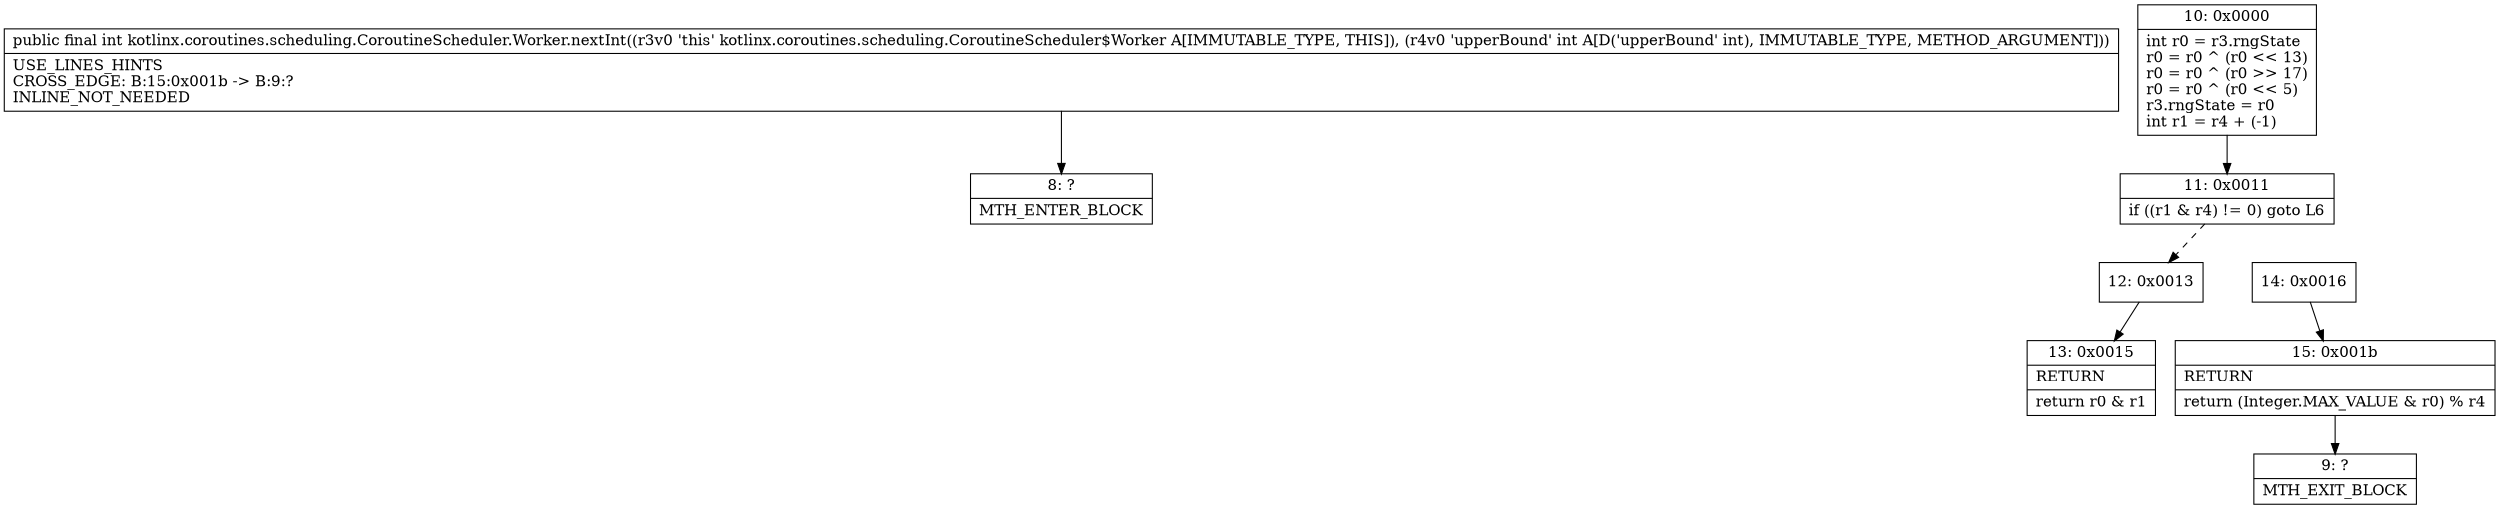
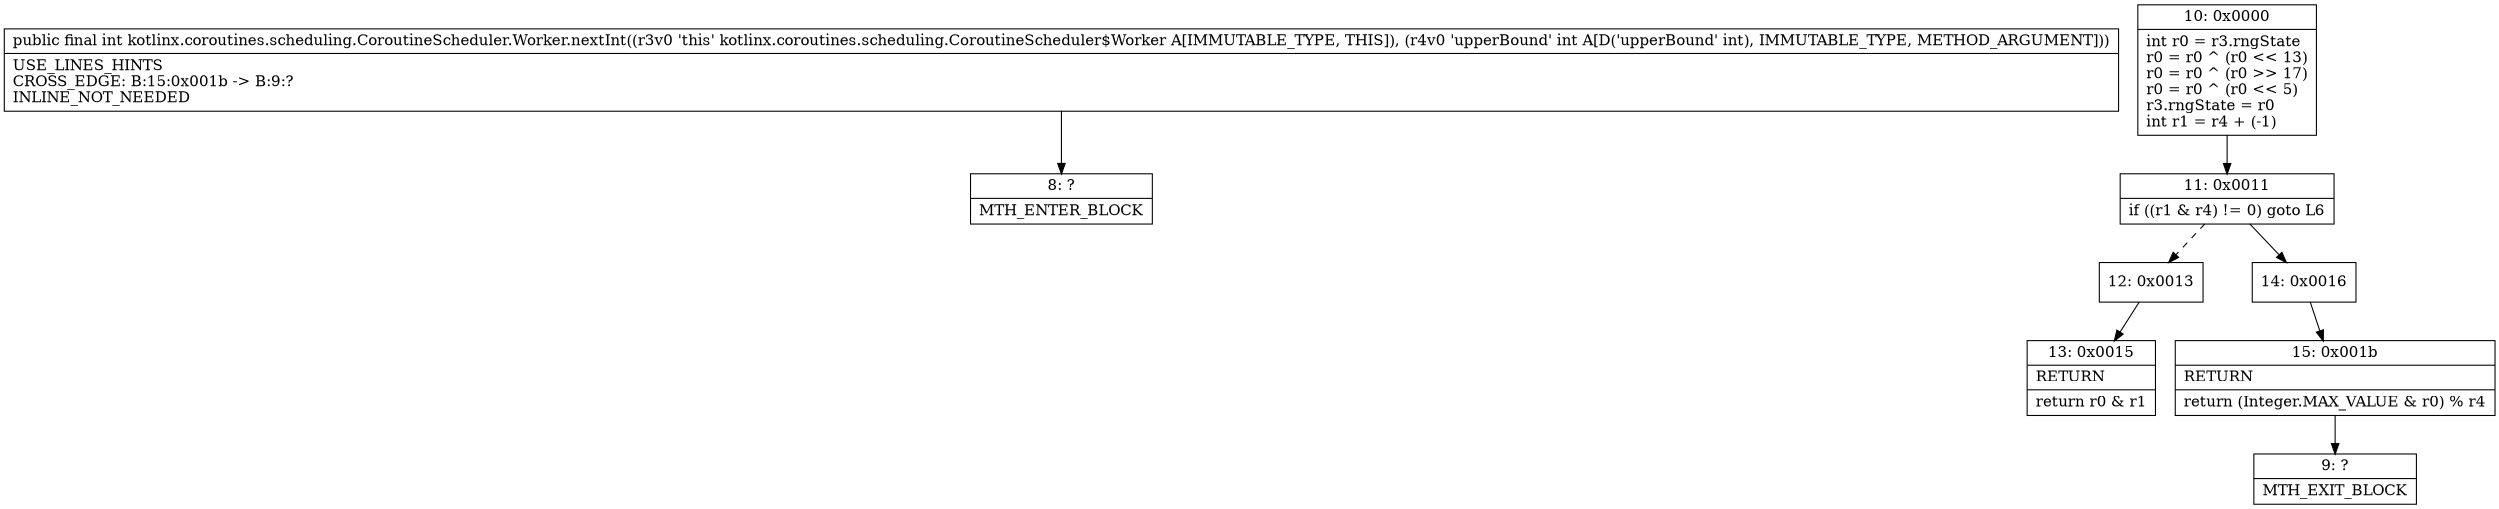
none -> (2264, 239)
